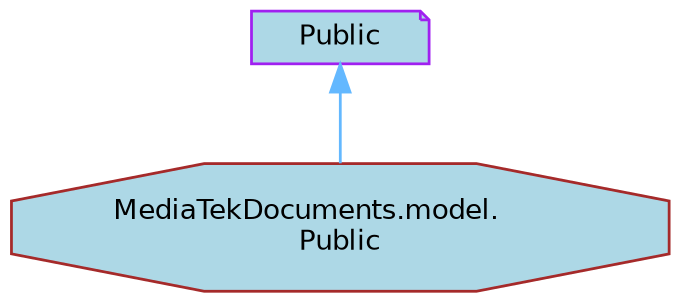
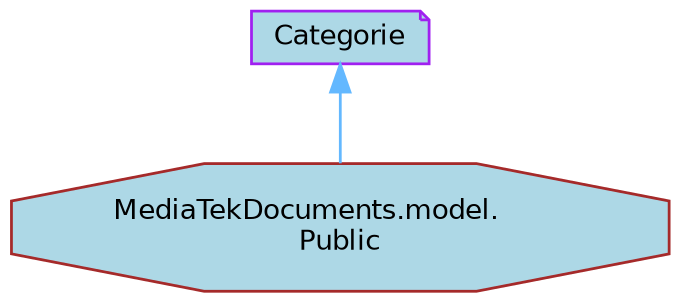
(340, 37) -> (340, 37)
